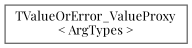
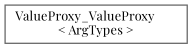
(96, 24) -> (96, 24)
